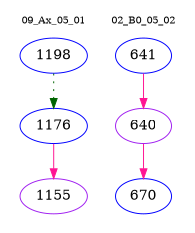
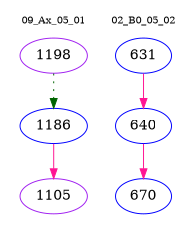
(54, 56) -> (54, 56)
(144, 56) -> (144, 56)
(54, 126) -> (54, 126)
(144, 126) -> (144, 126)
(54, 196) -> (54, 196)
